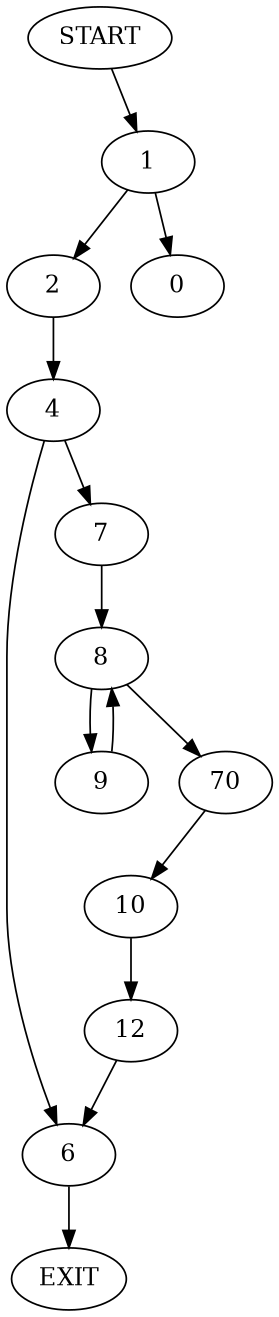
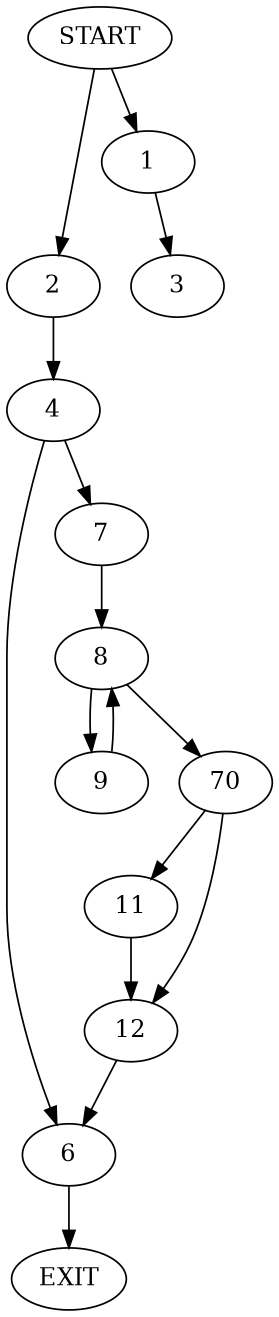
(106, 217) -> (78, 153)
(178, 286) -> (178, 286)
none -> (205, 905)
(131, 907) -> (131, 907)
